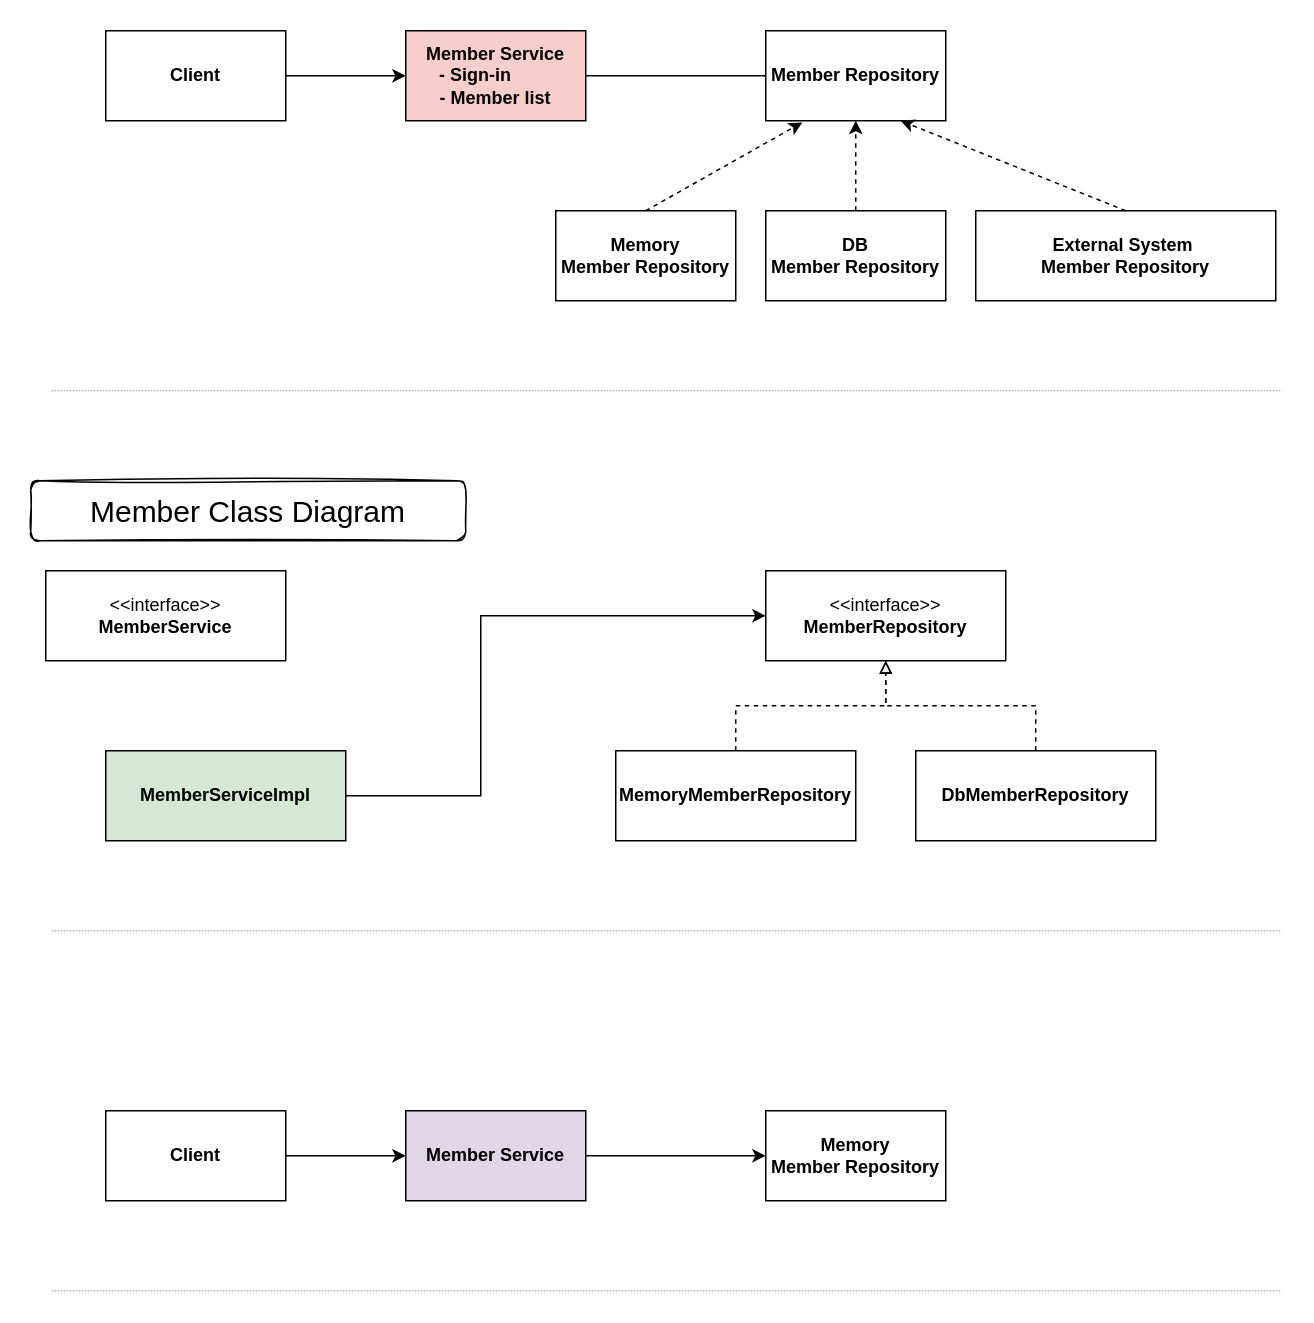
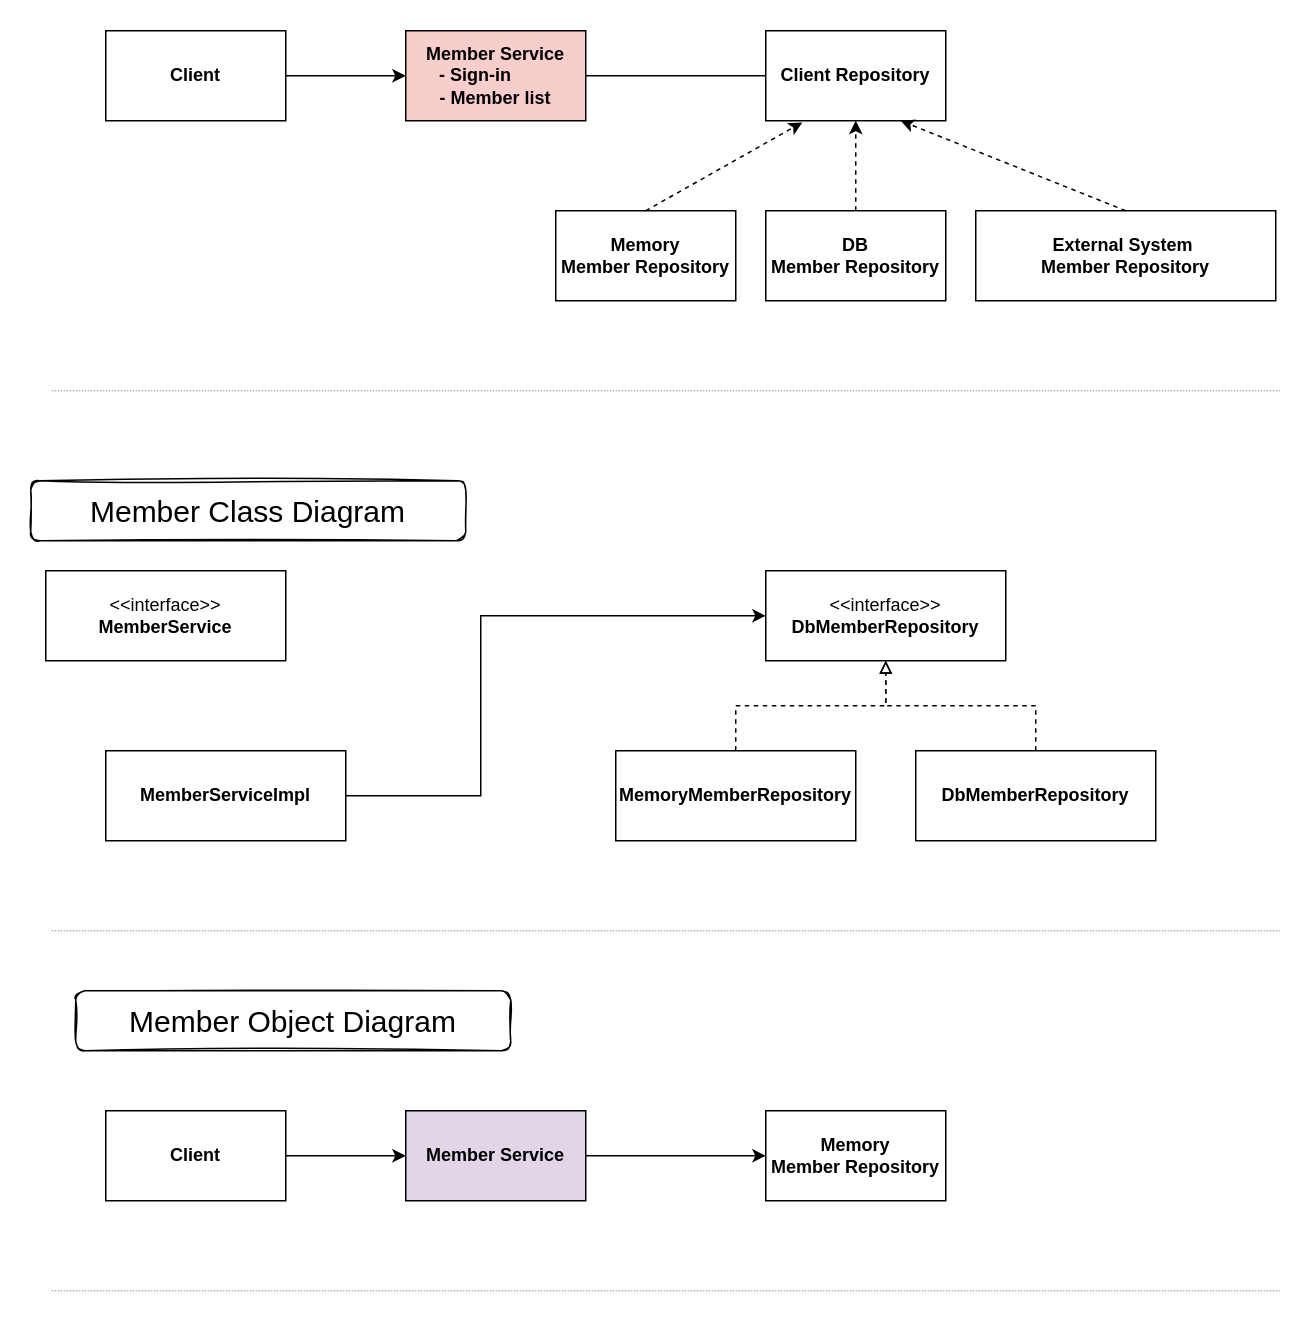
(856, 76) -> (856, 76)
(886, 616) -> (886, 616)
(226, 796) -> (226, 796)
none -> (293, 1021)
